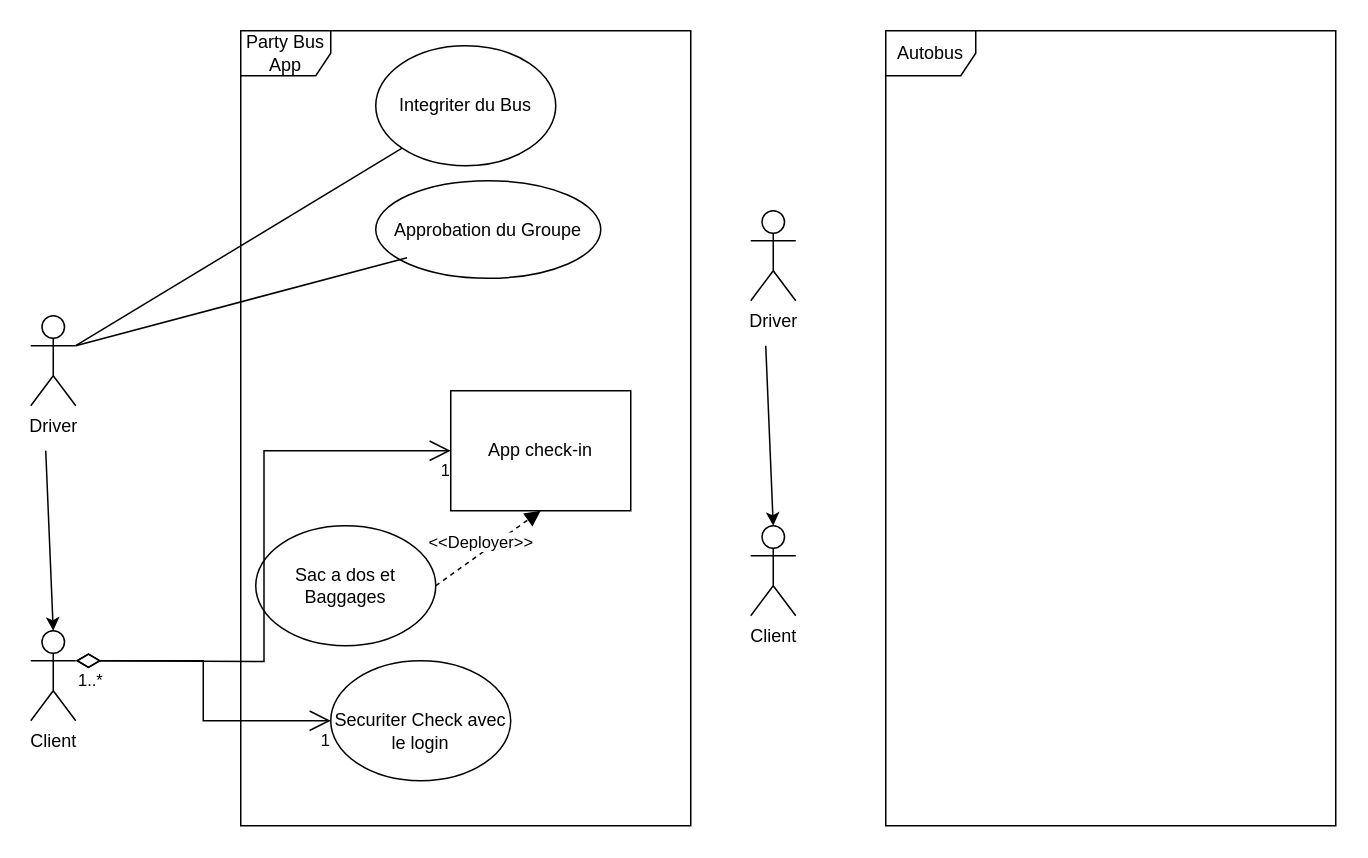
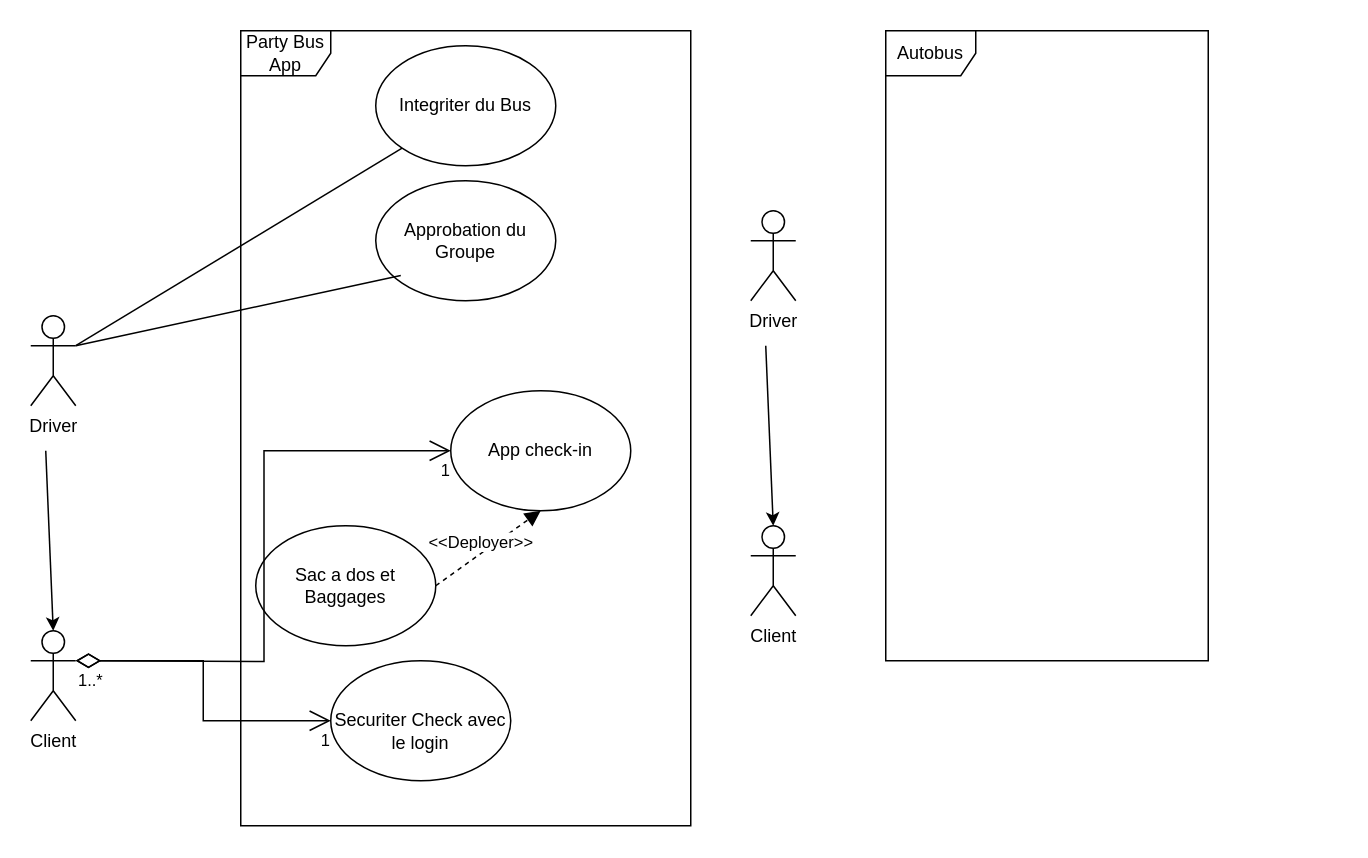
(488, 230) -> (466, 241)
(1111, 428) -> (1047, 346)
(541, 451) -> (541, 451)
